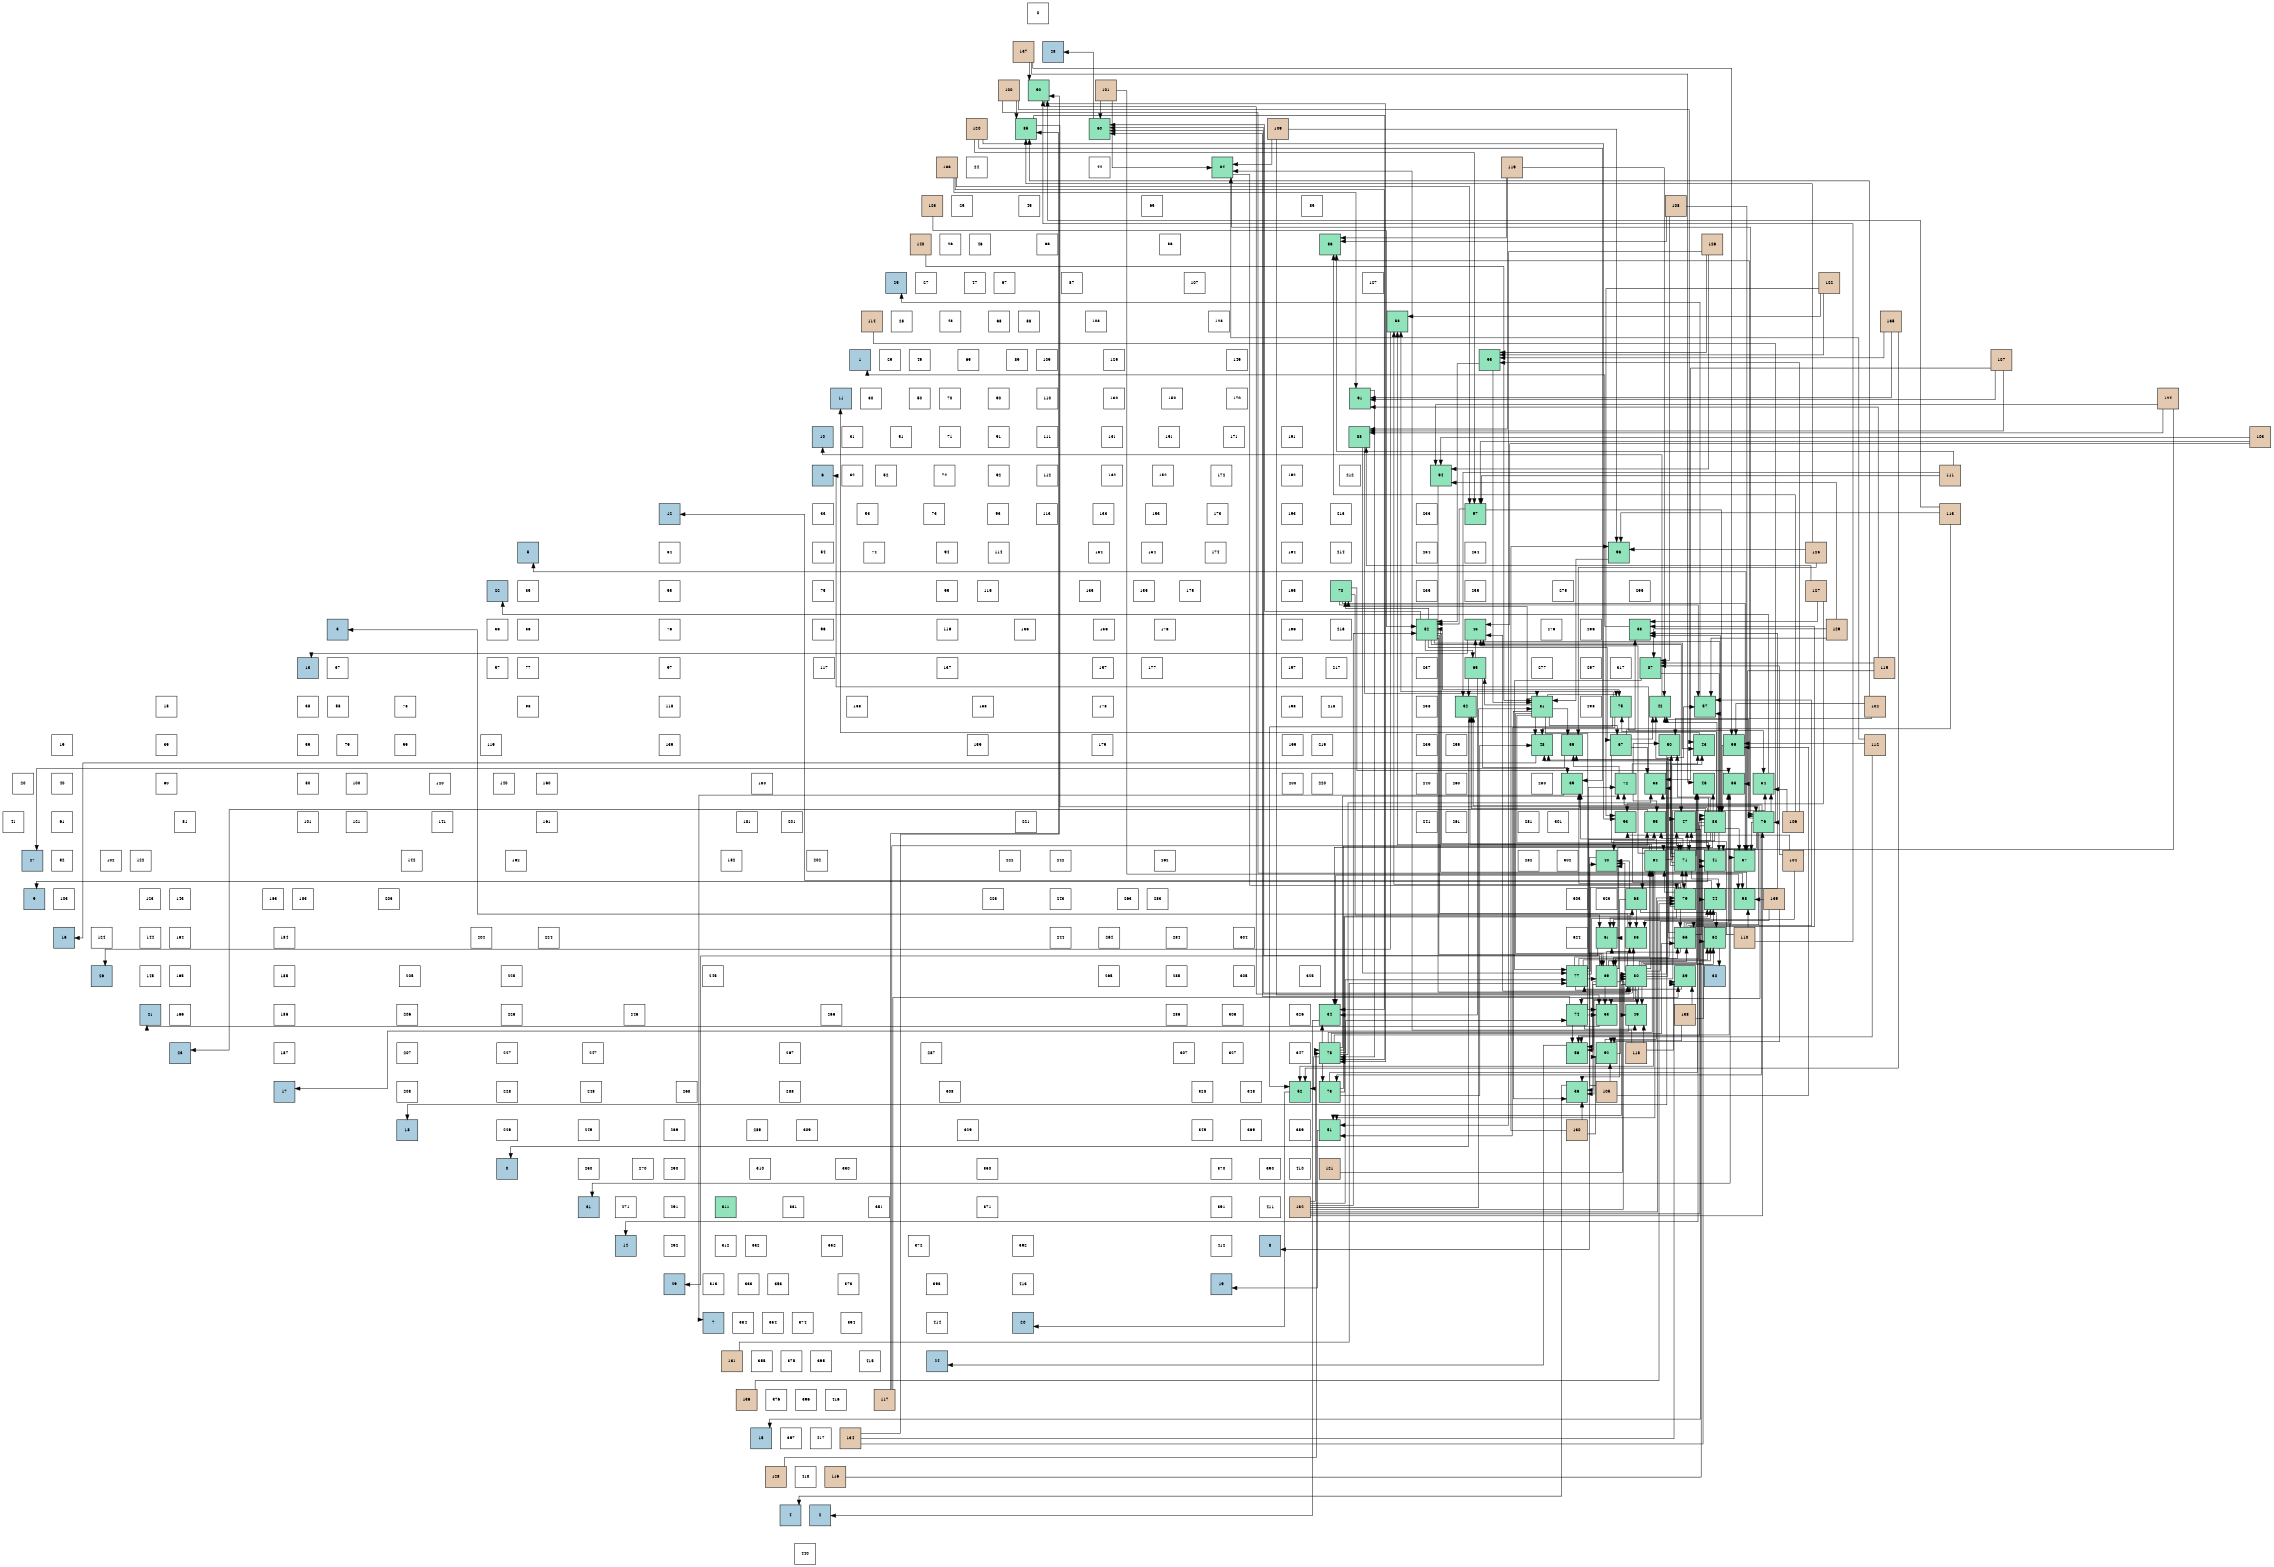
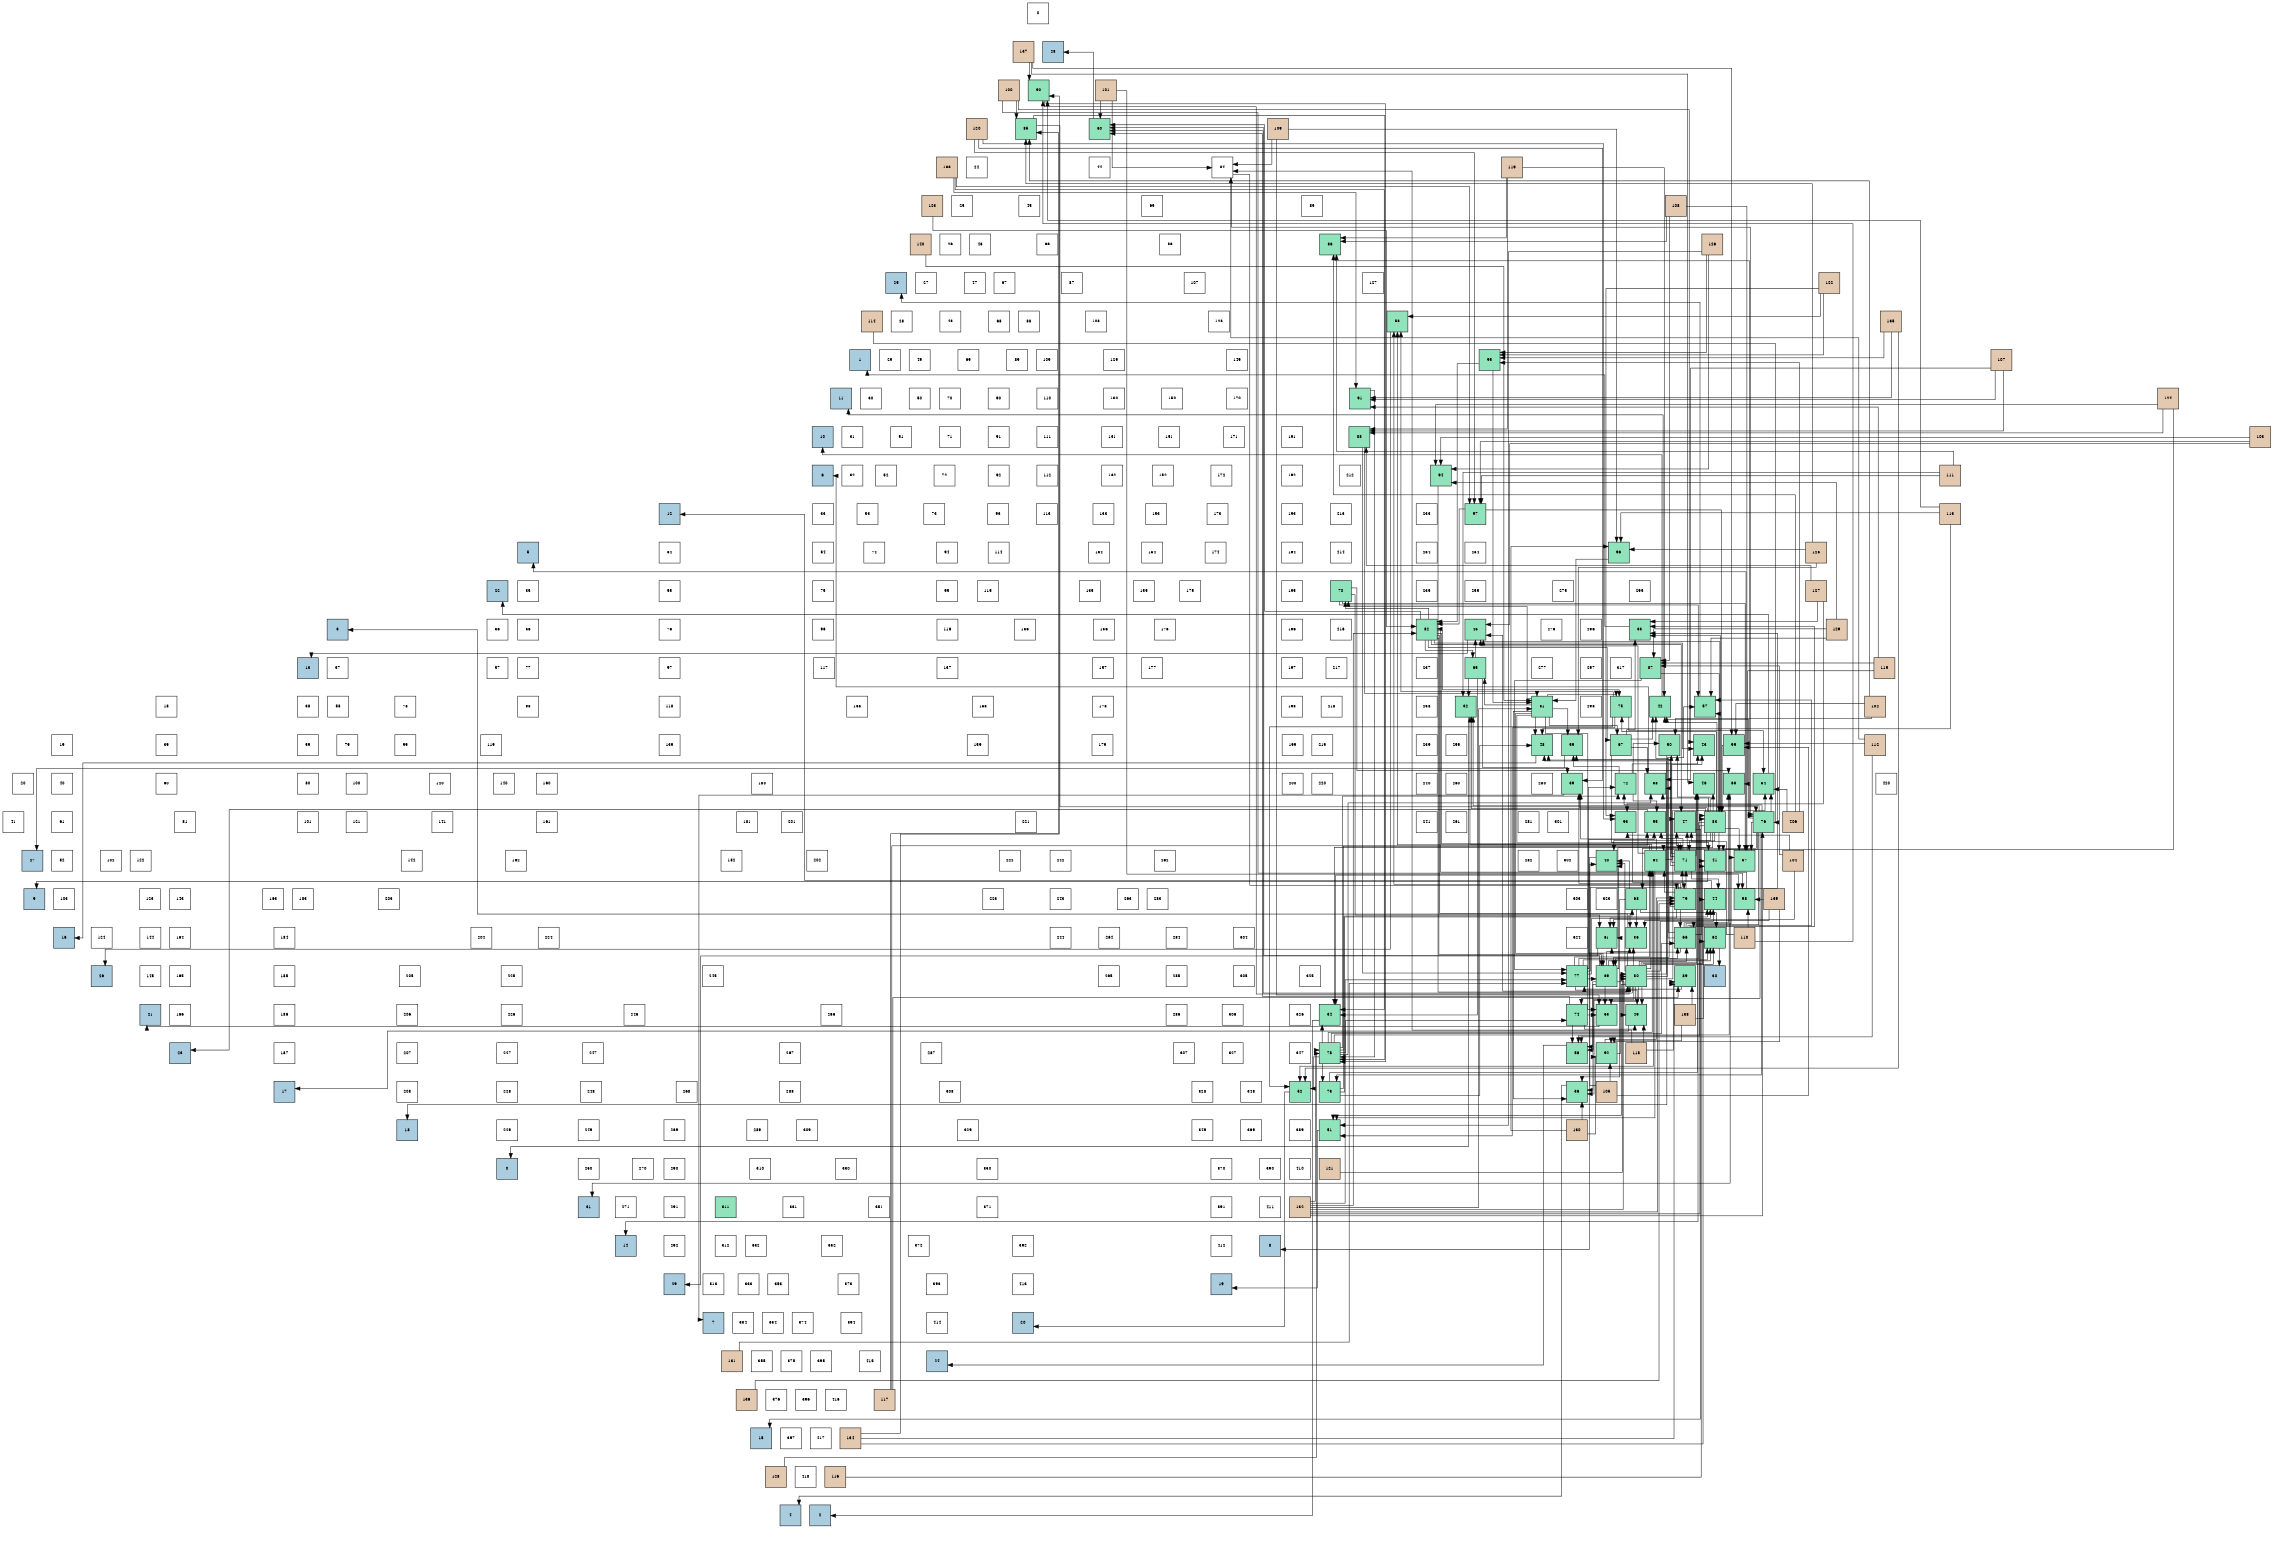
(1222, 167) -> (1222, 167)
(1112, 733) -> (1423, 415)
none -> (1886, 784)
(1793, 822) -> (1793, 822)
(805, 1554) -> none
